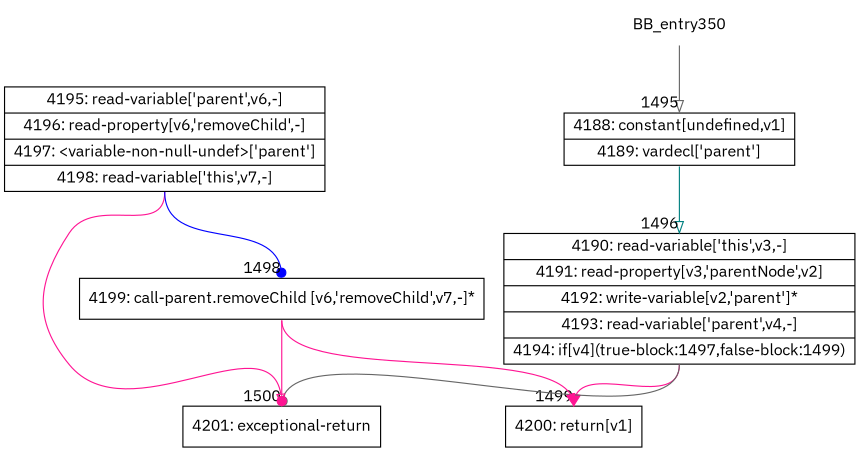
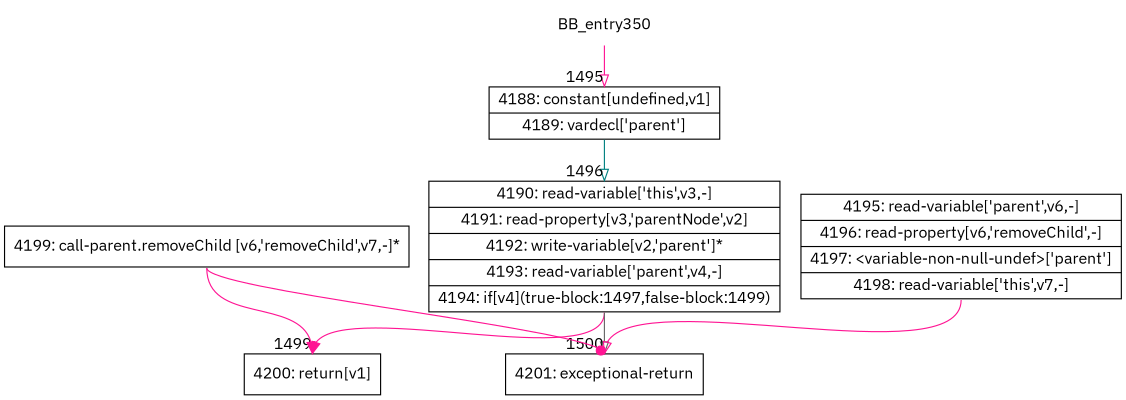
(679, 73) -> (604, 60)
(219, 234) -> none
(485, 386) -> (604, 327)
